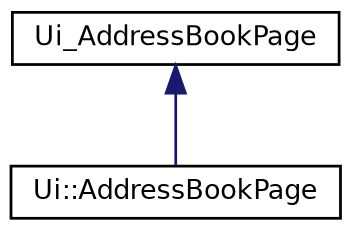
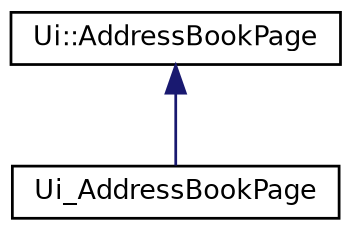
(176, 130) -> (176, 130)
